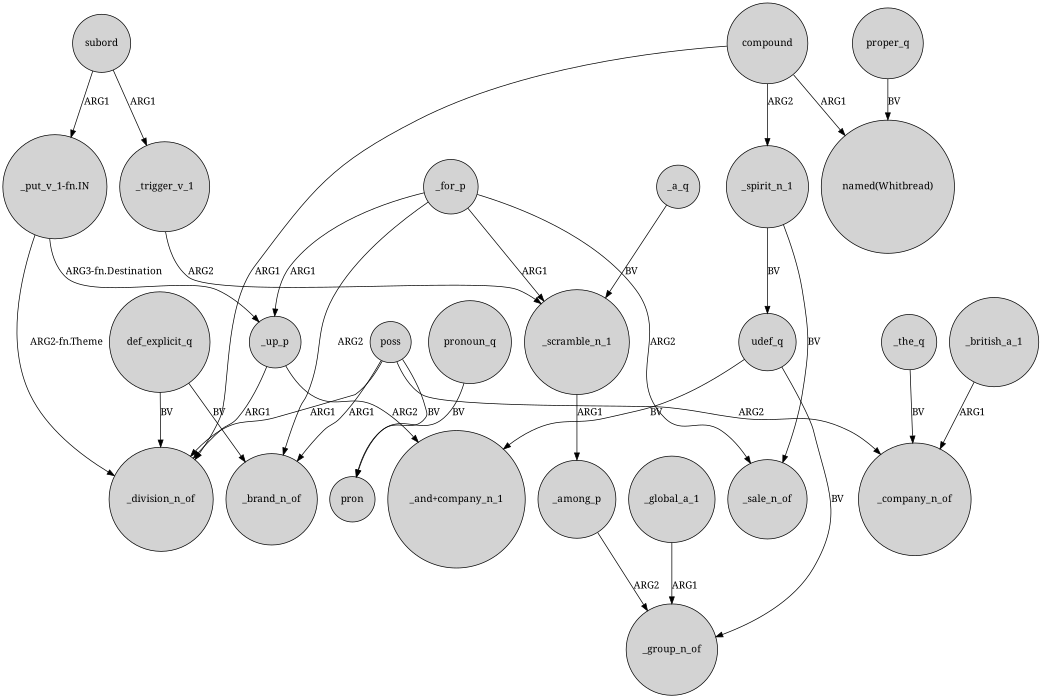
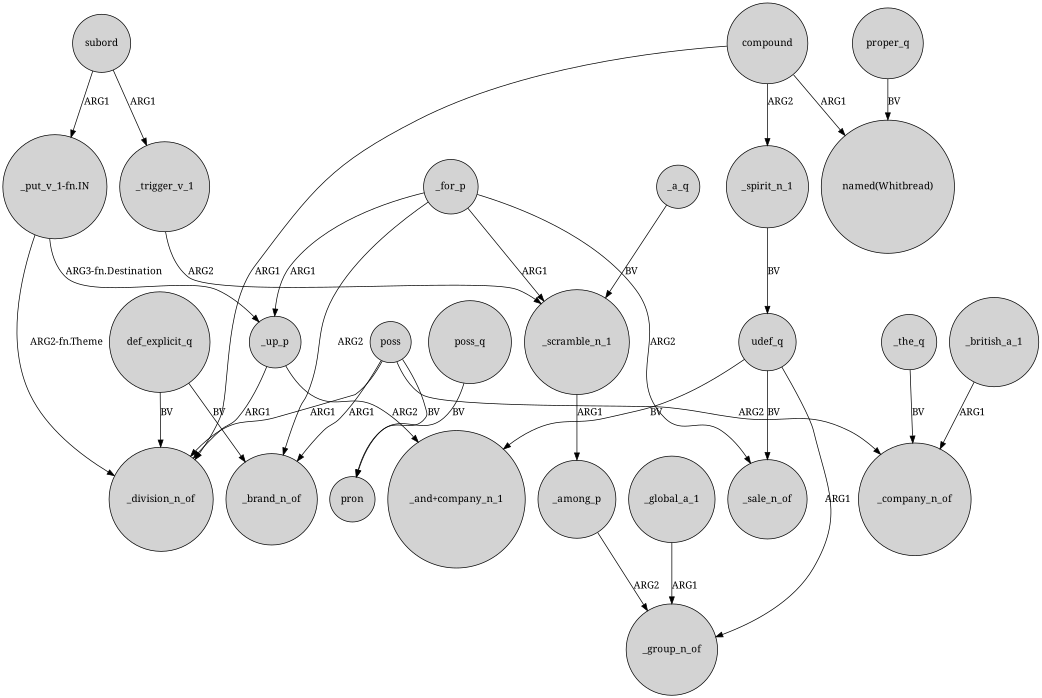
(808, 340) -> (767, 411)
(470, 342) -> (470, 342)
(838, 499) -> (838, 499)
